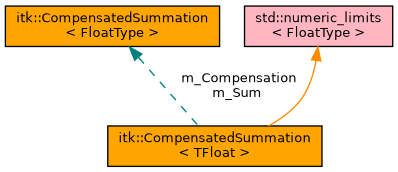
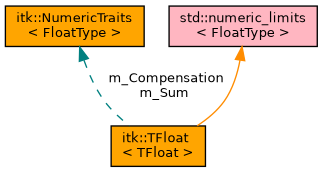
(112, 26) -> (75, 26)
(215, 146) -> (158, 146)
